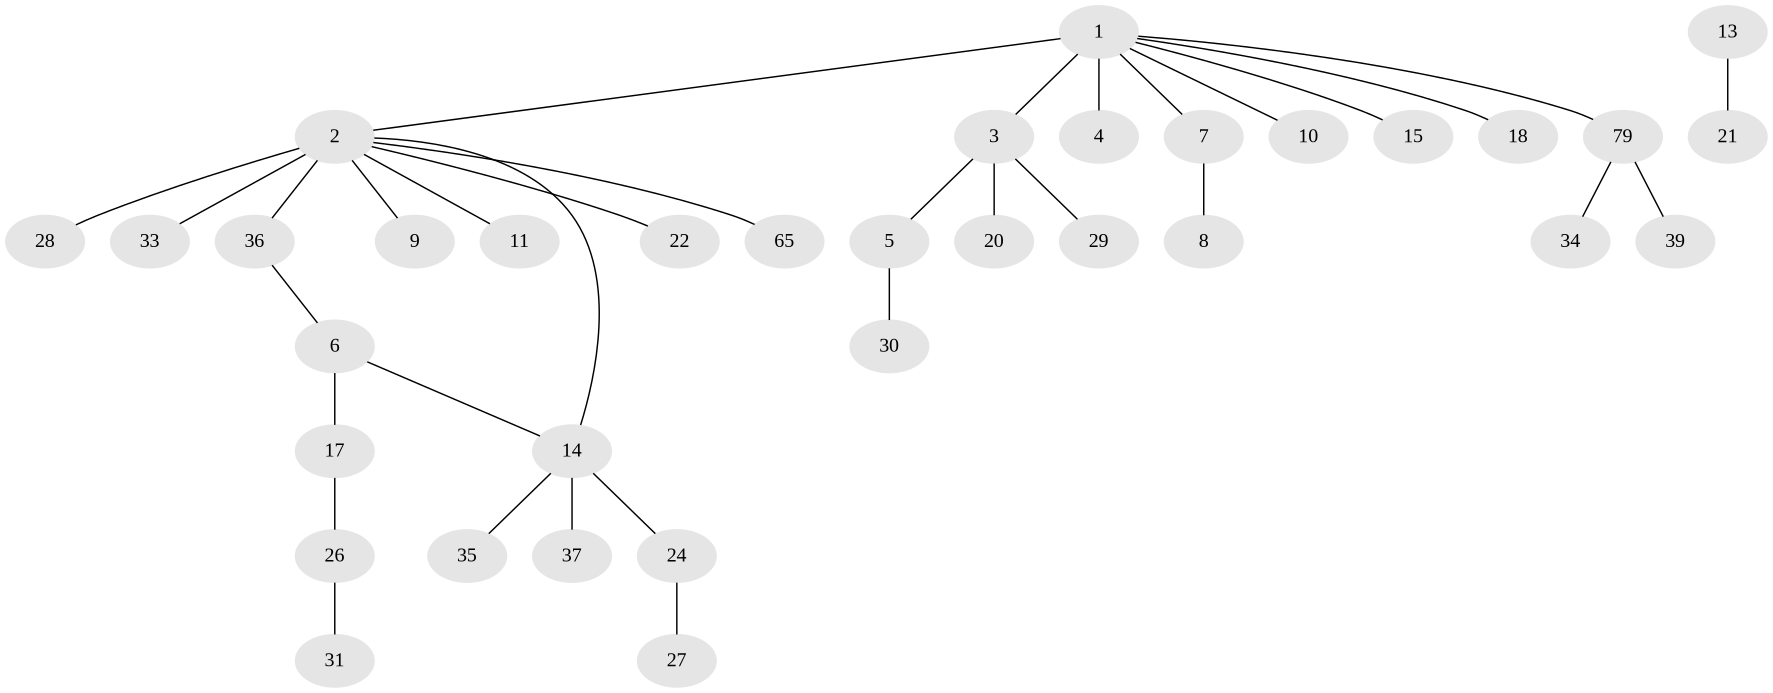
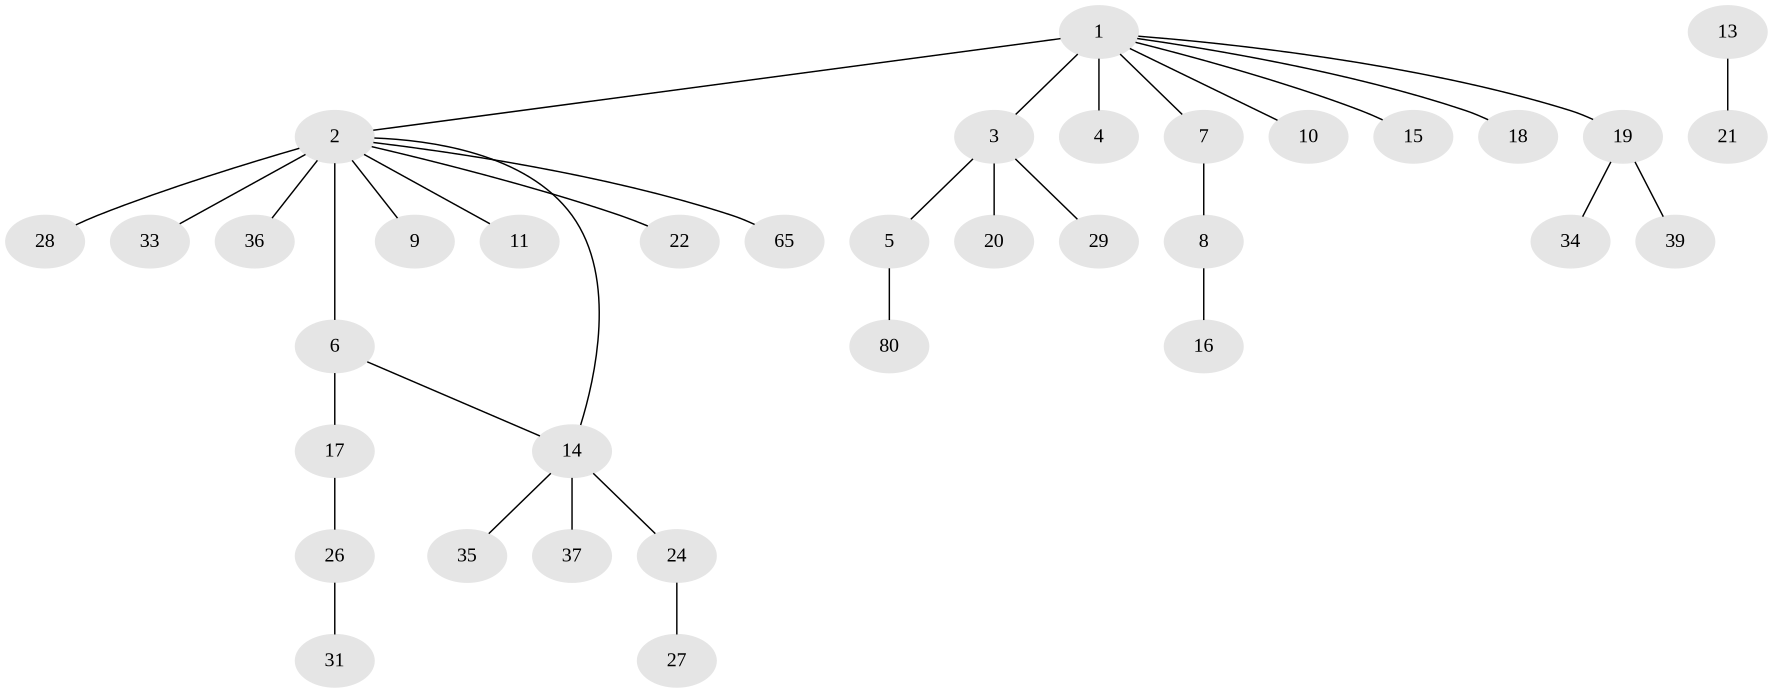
(1623, 137) -> (1623, 137)
(295, 294) -> (335, 242)
(889, 346) -> (889, 346)
none -> (1204, 346)
